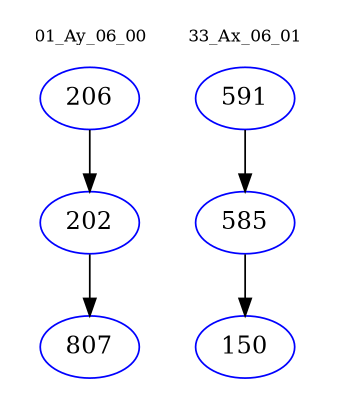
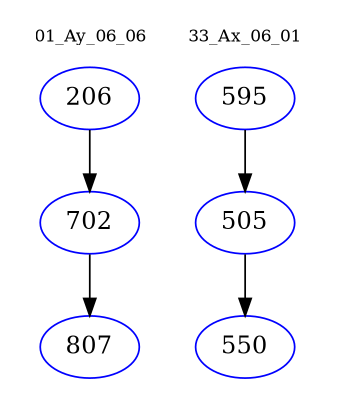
(91, 37) -> (91, 37)
(245, 98) -> (245, 98)
(90, 223) -> (90, 223)
(245, 223) -> (245, 223)
(245, 347) -> (245, 347)
